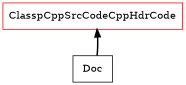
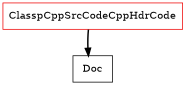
(98, 46) -> (88, 39)
